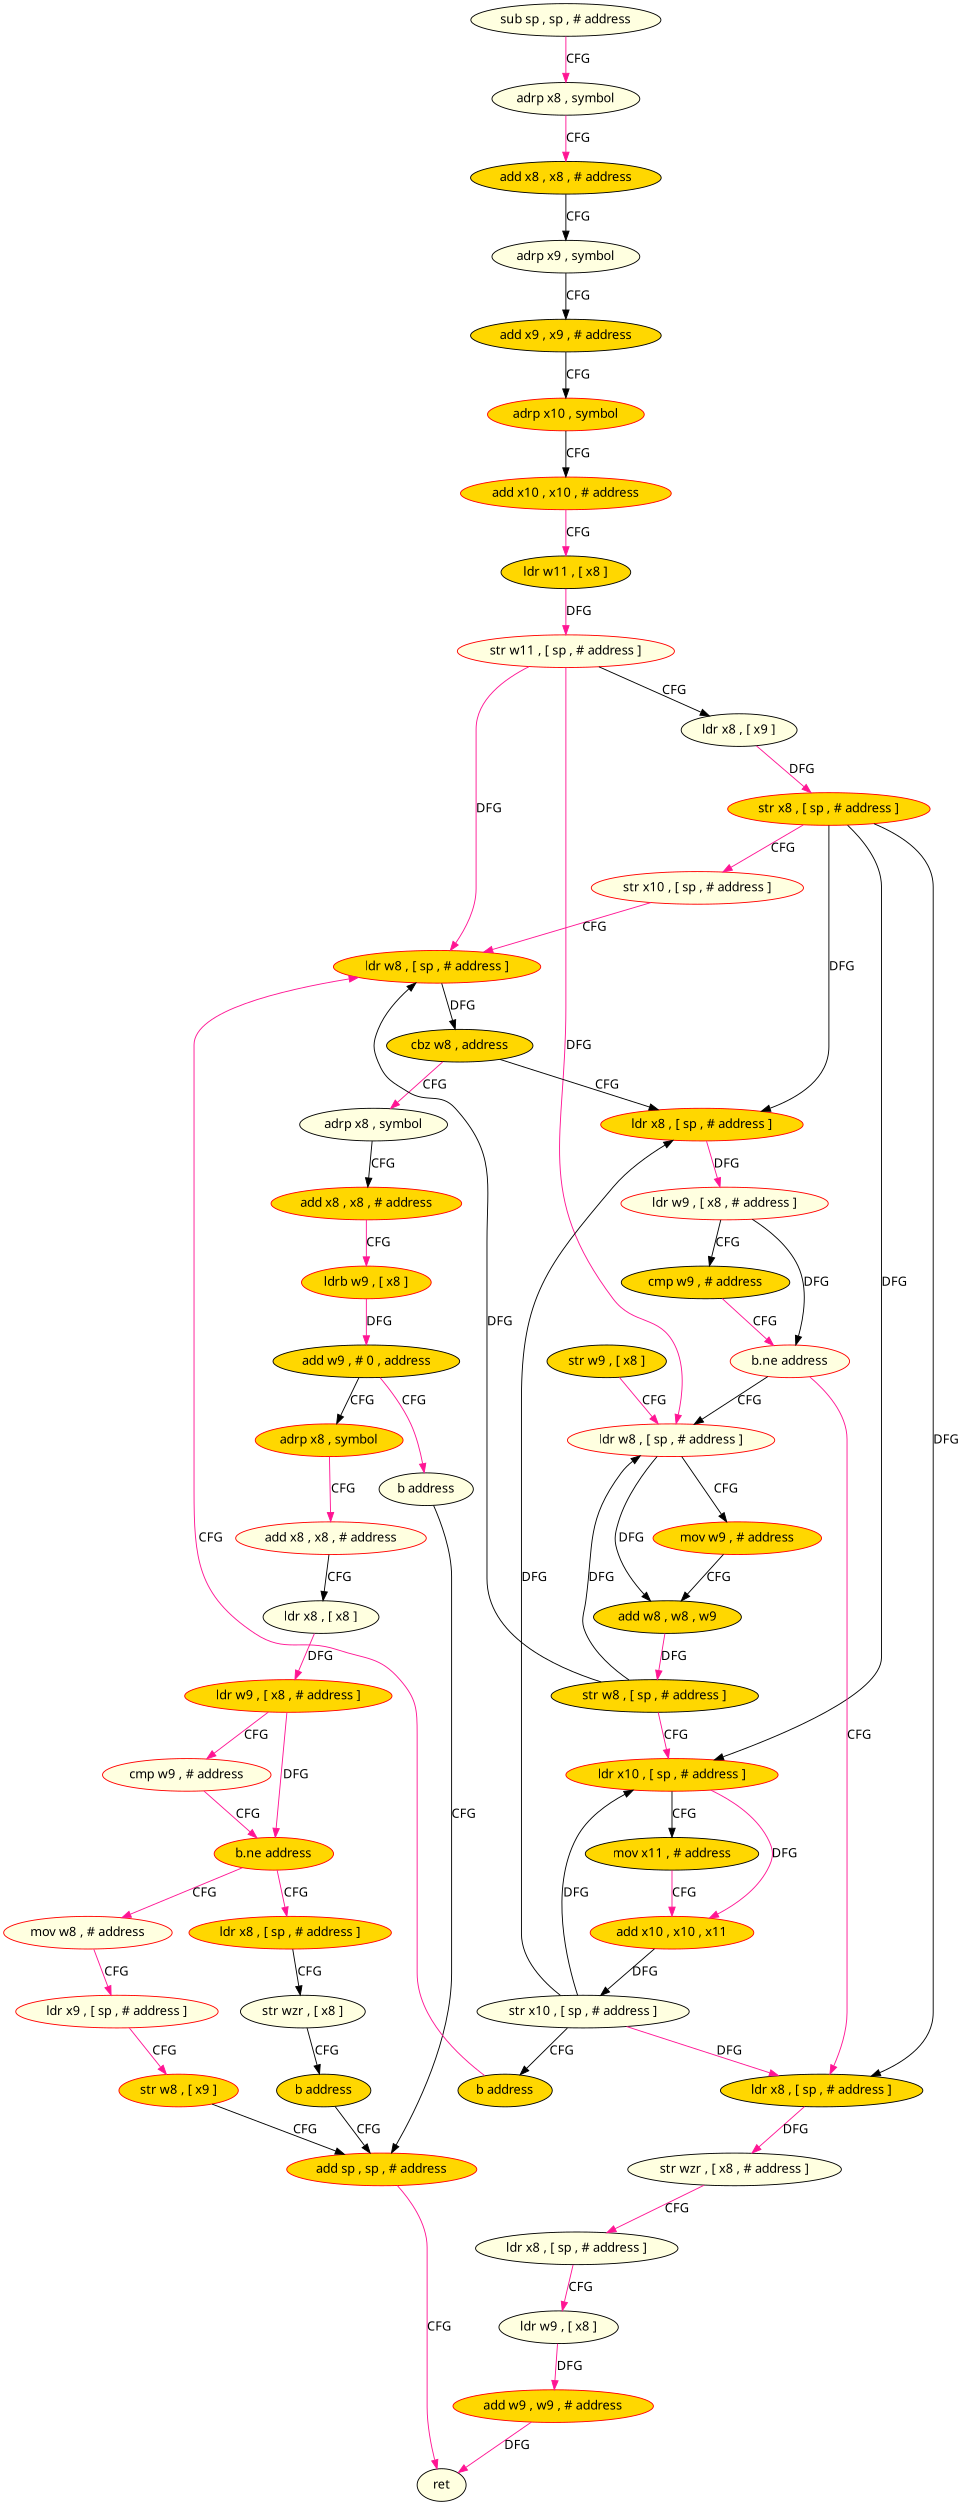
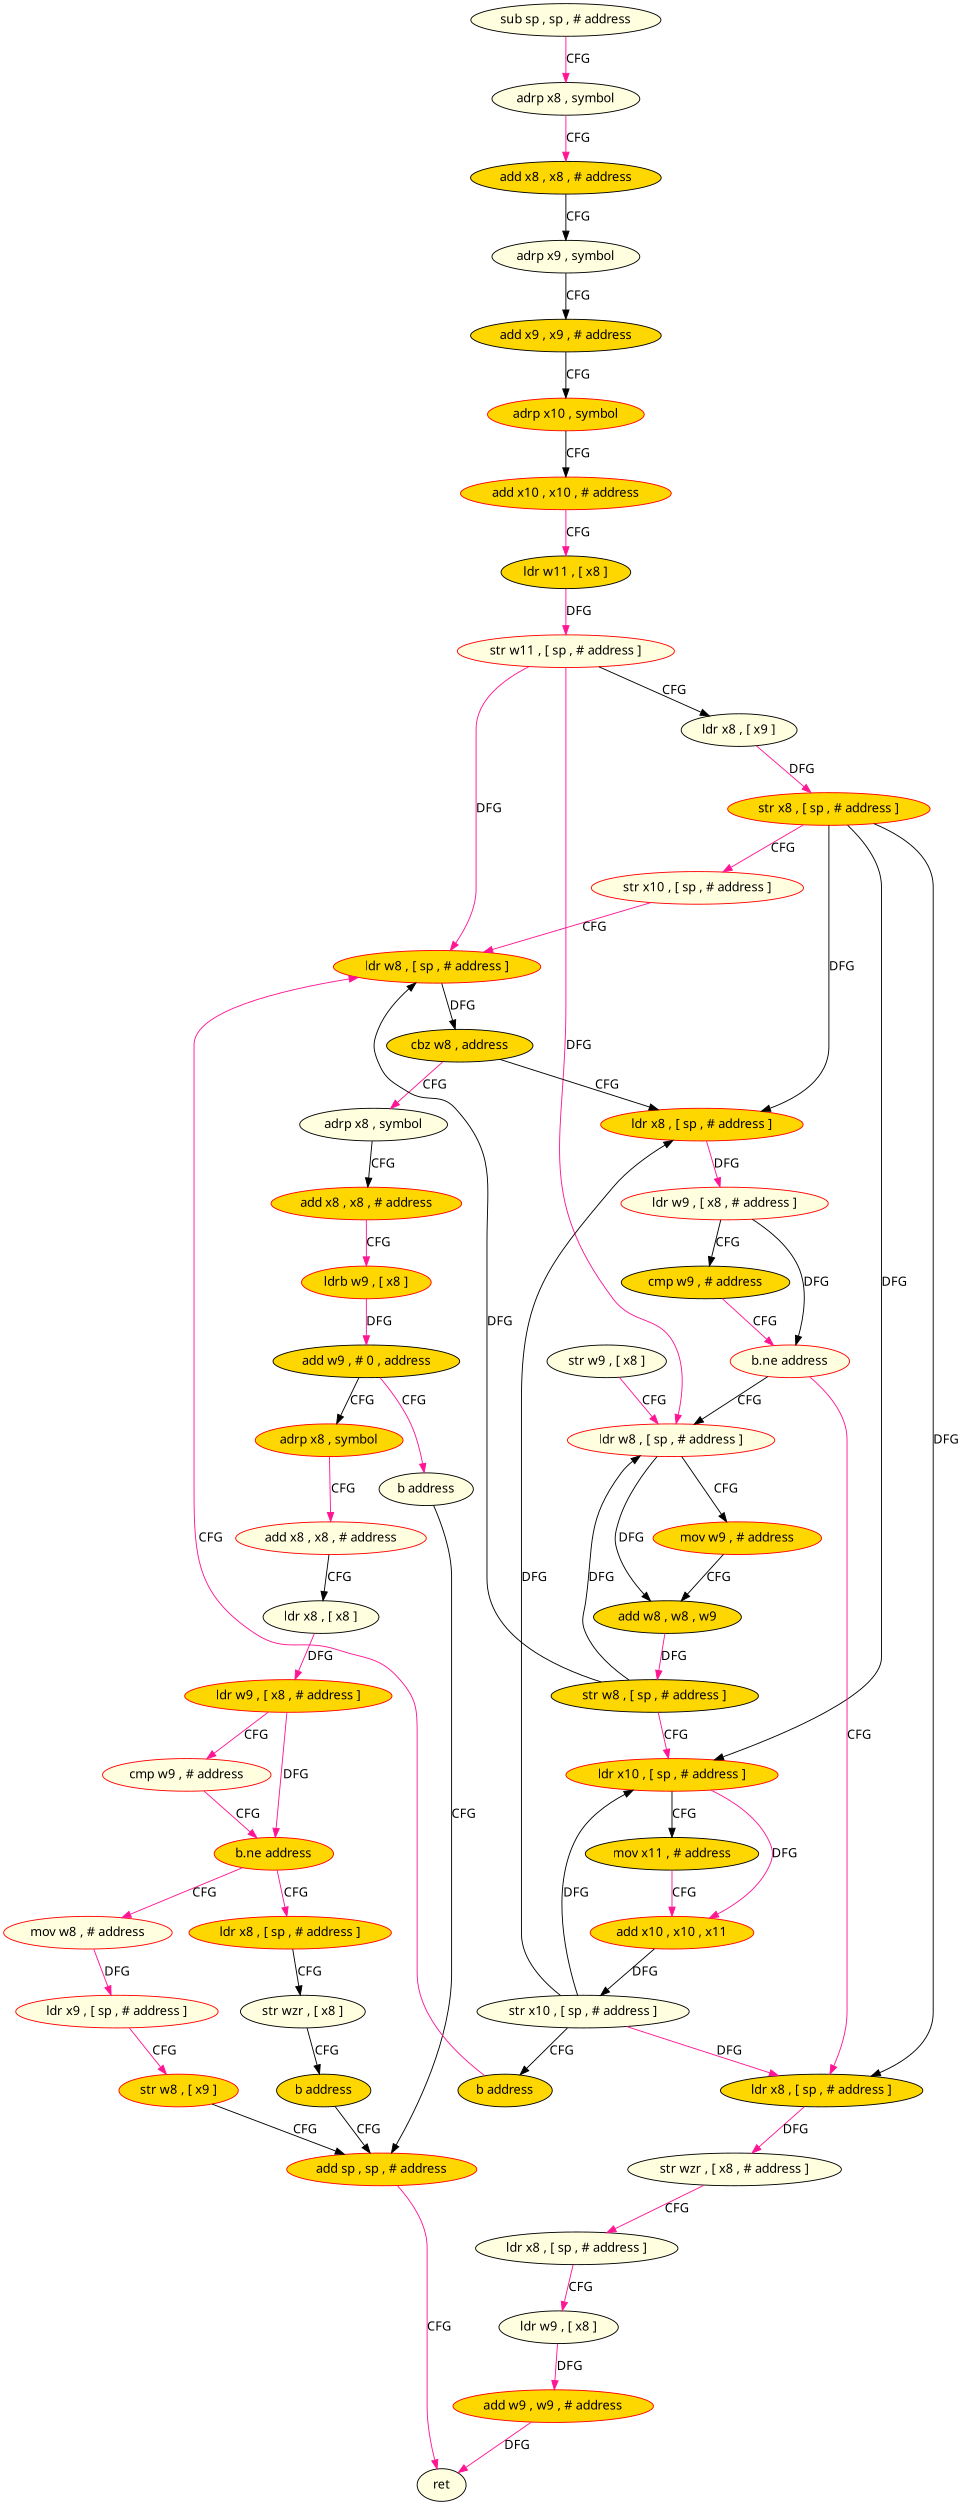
(607, 1361) -> (607, 1361)
(117, 1972) -> (117, 1972)
